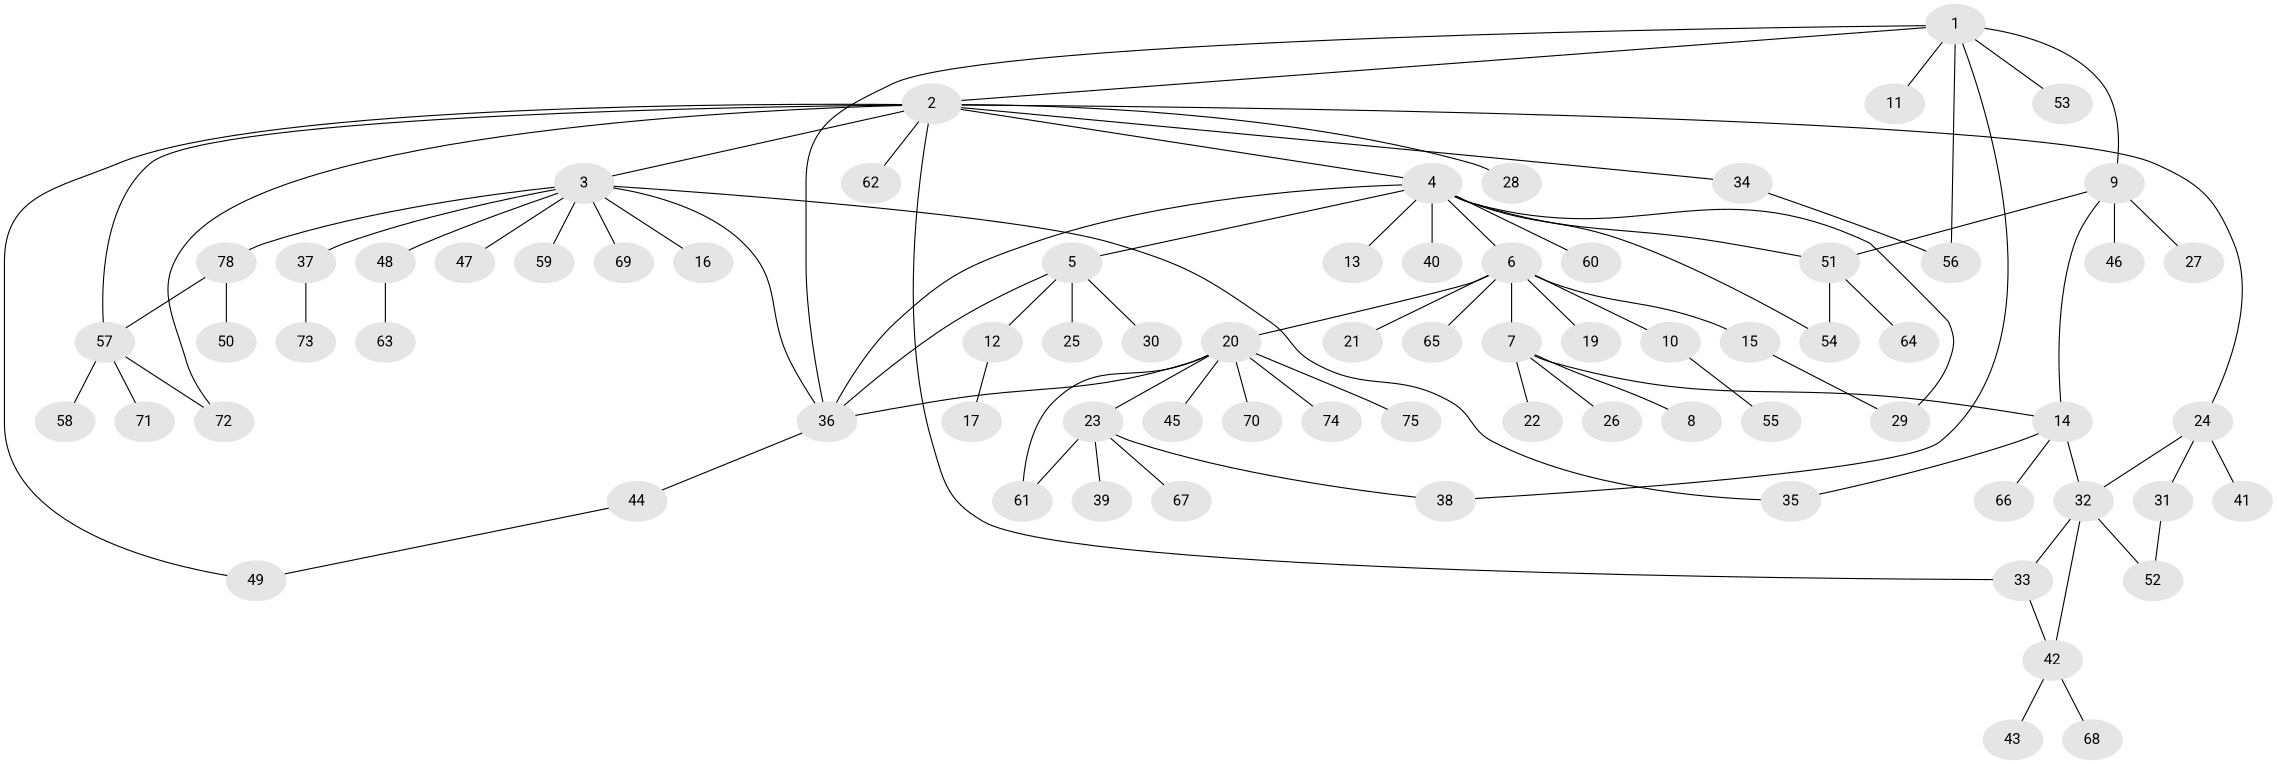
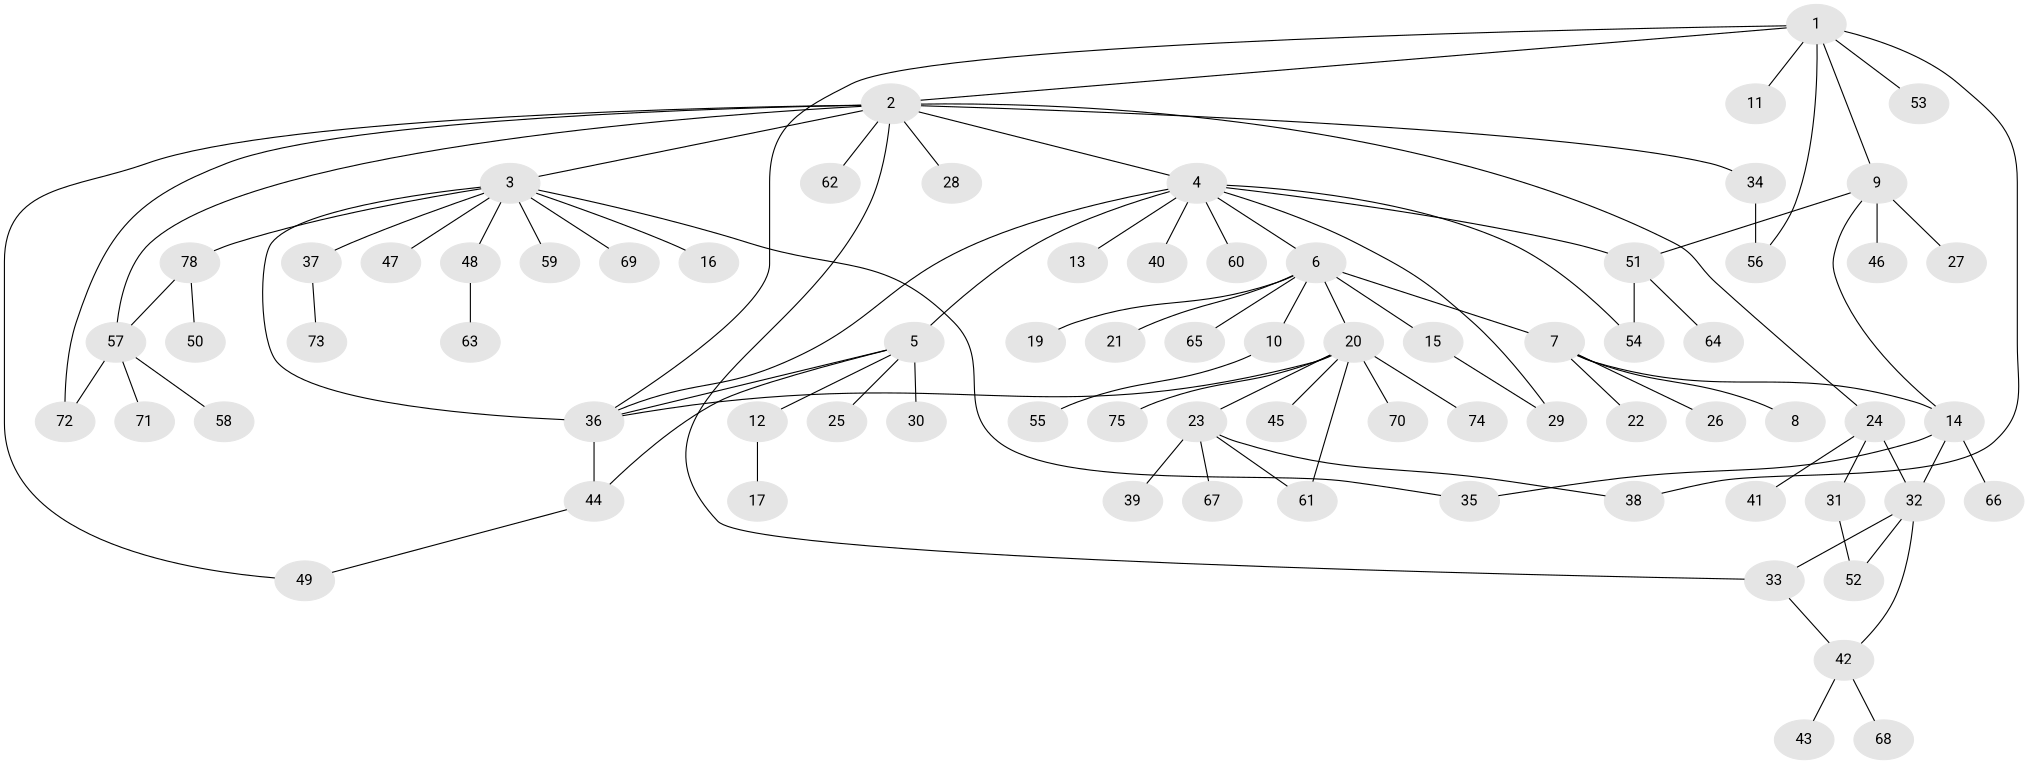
none -> (688, 420)
